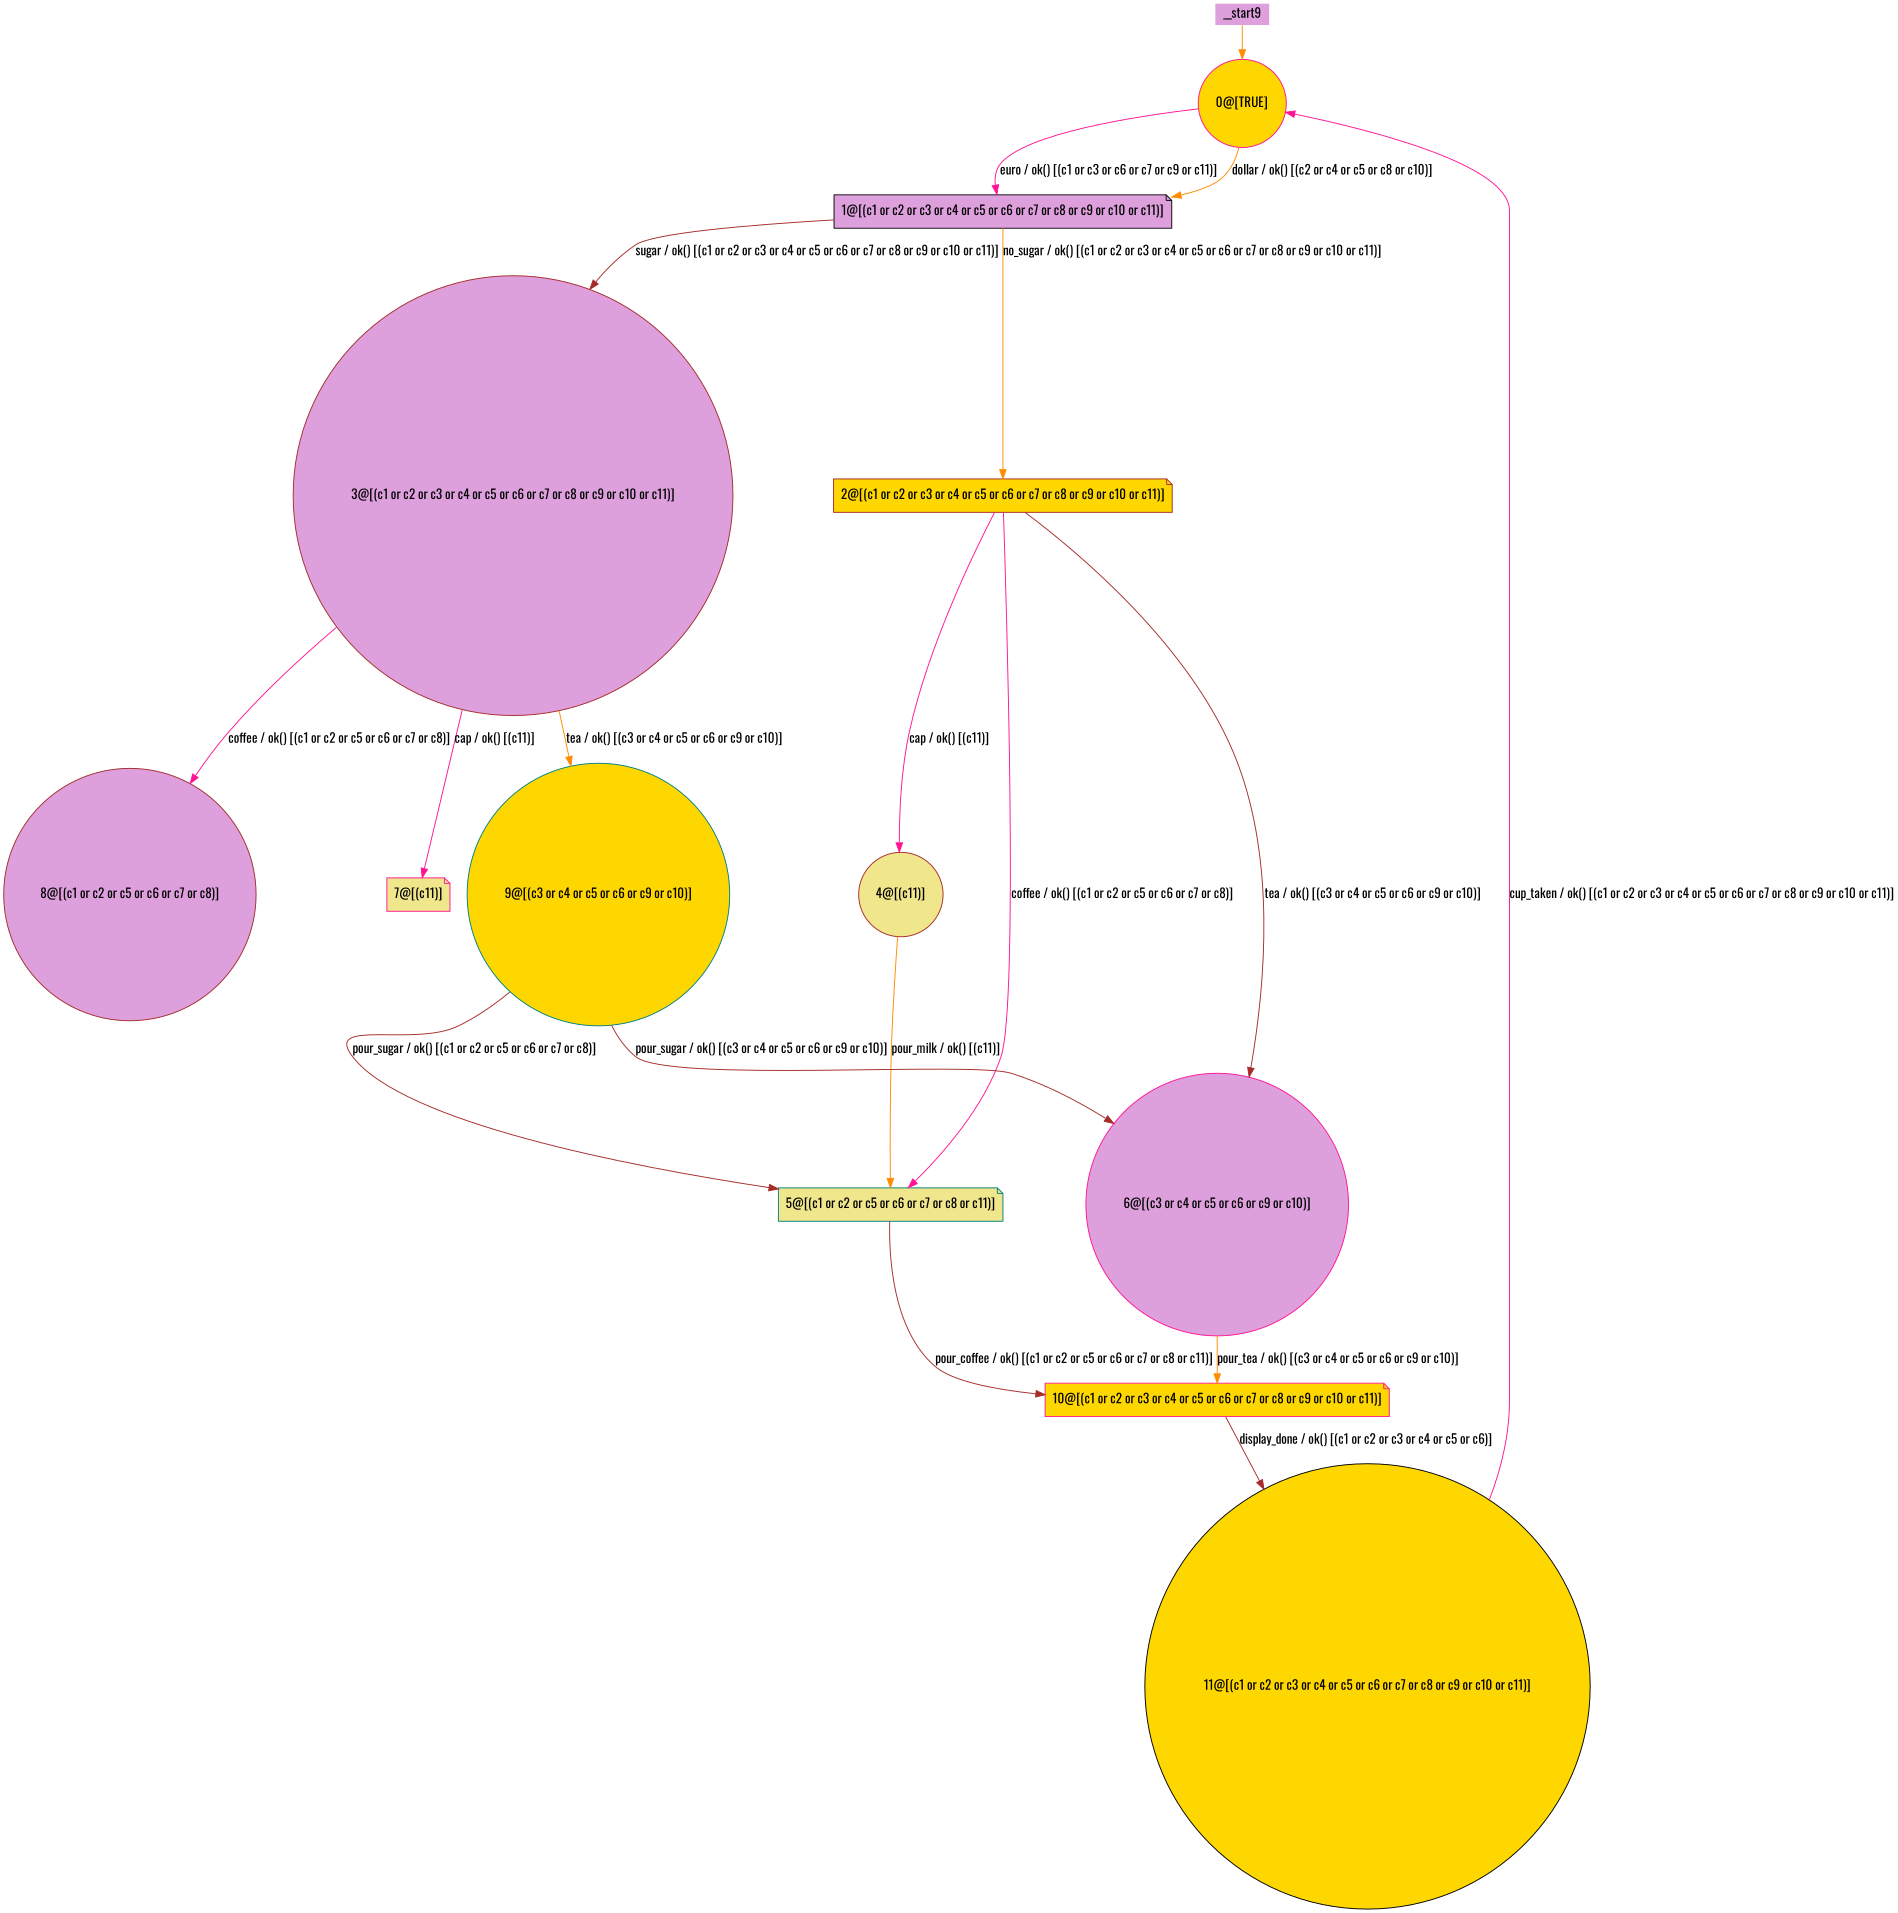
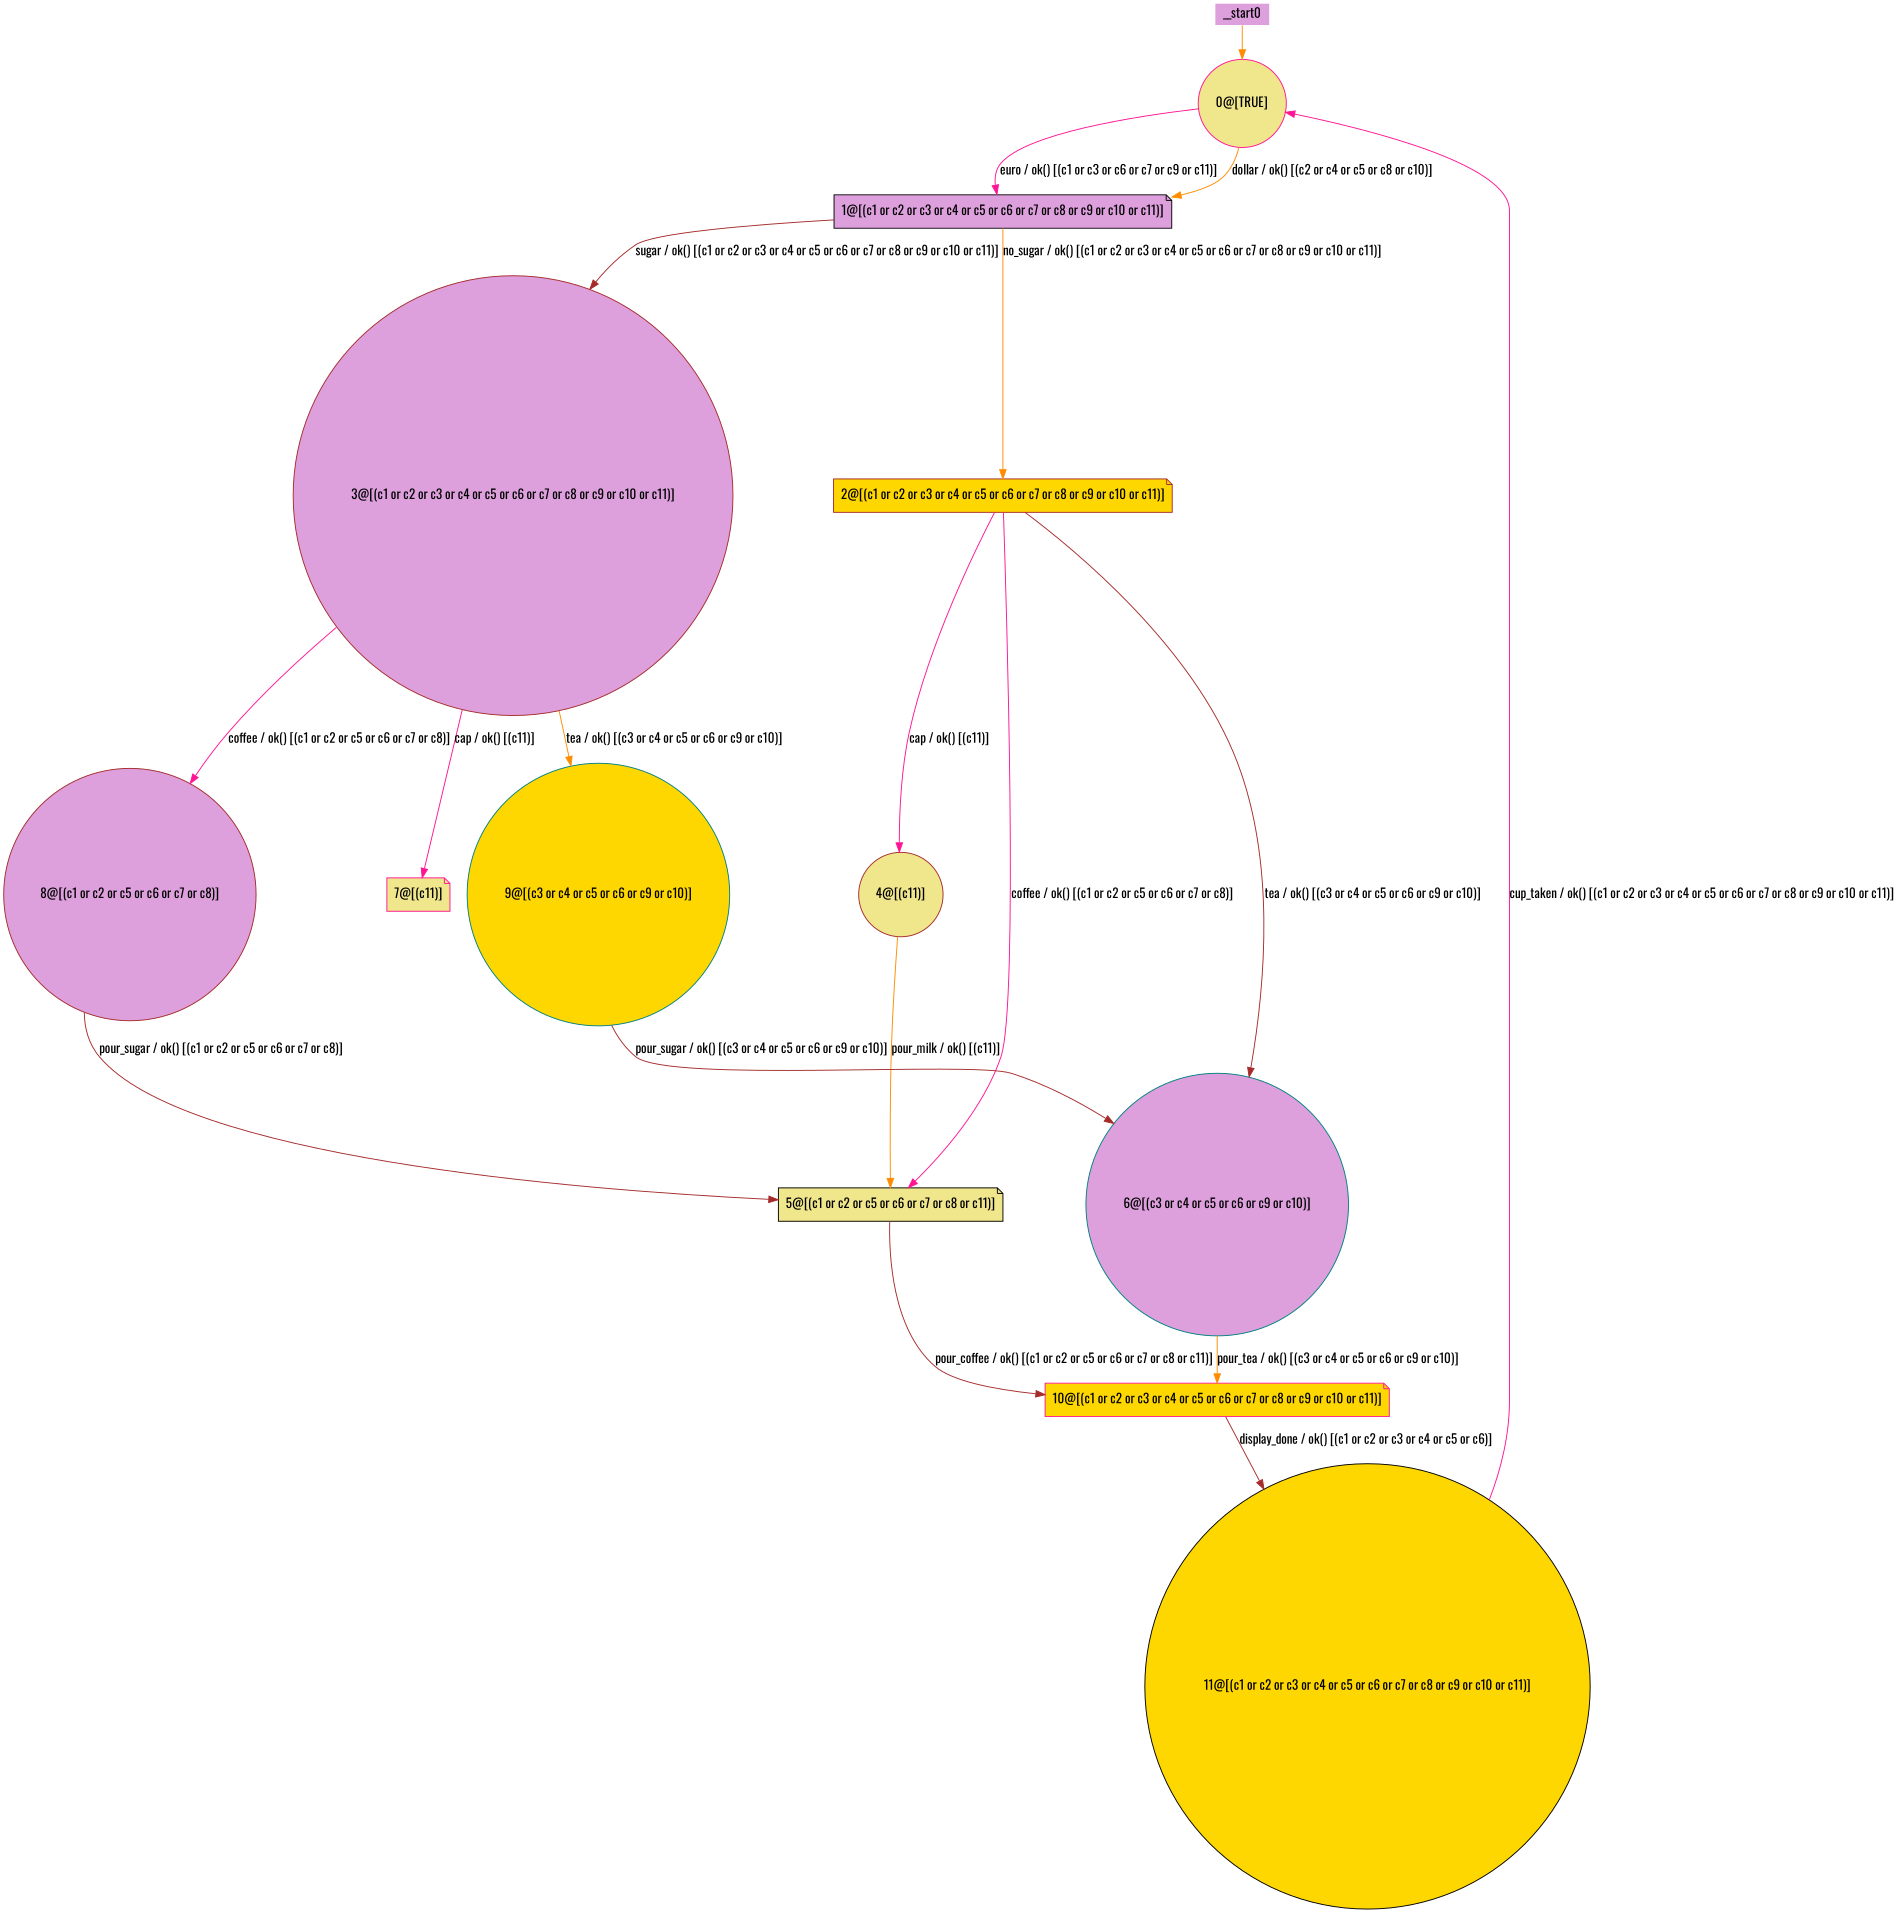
(1242, 14) -> (1242, 14)
(1242, 103) -> (1242, 103)
(460, 1118) -> (400, 1163)
(891, 1205) -> (891, 1205)
(1217, 1205) -> (1217, 1205)
